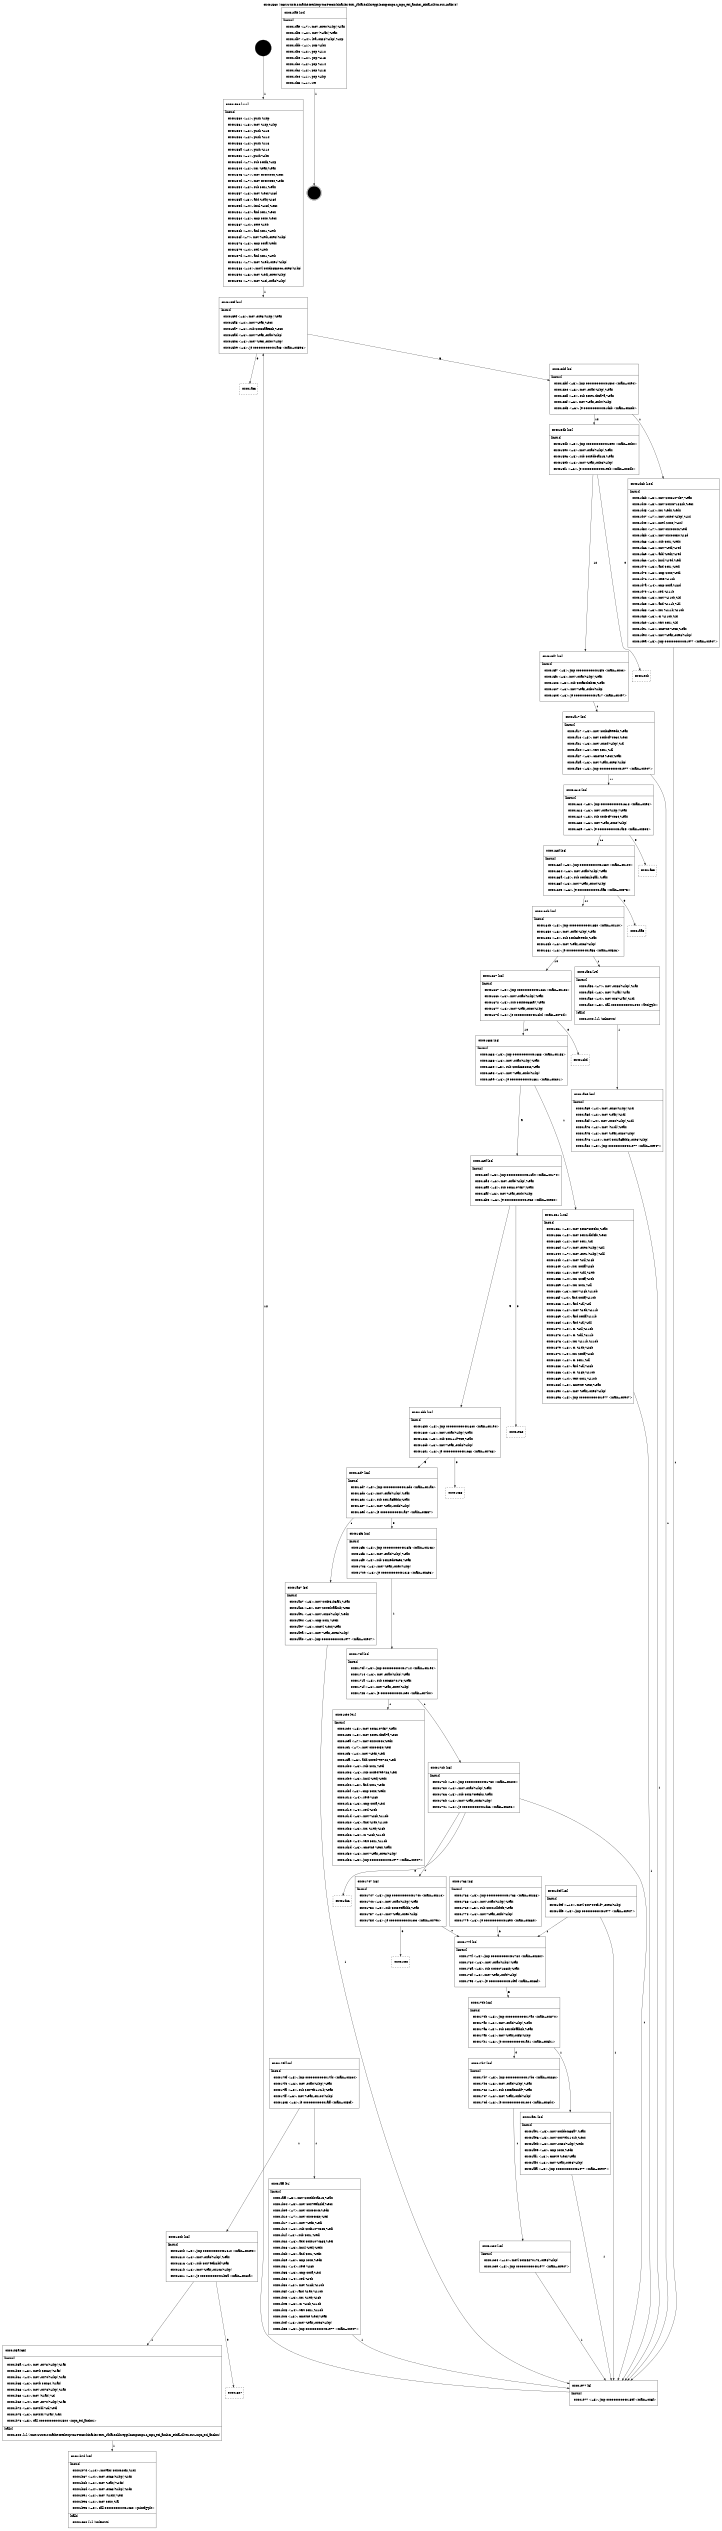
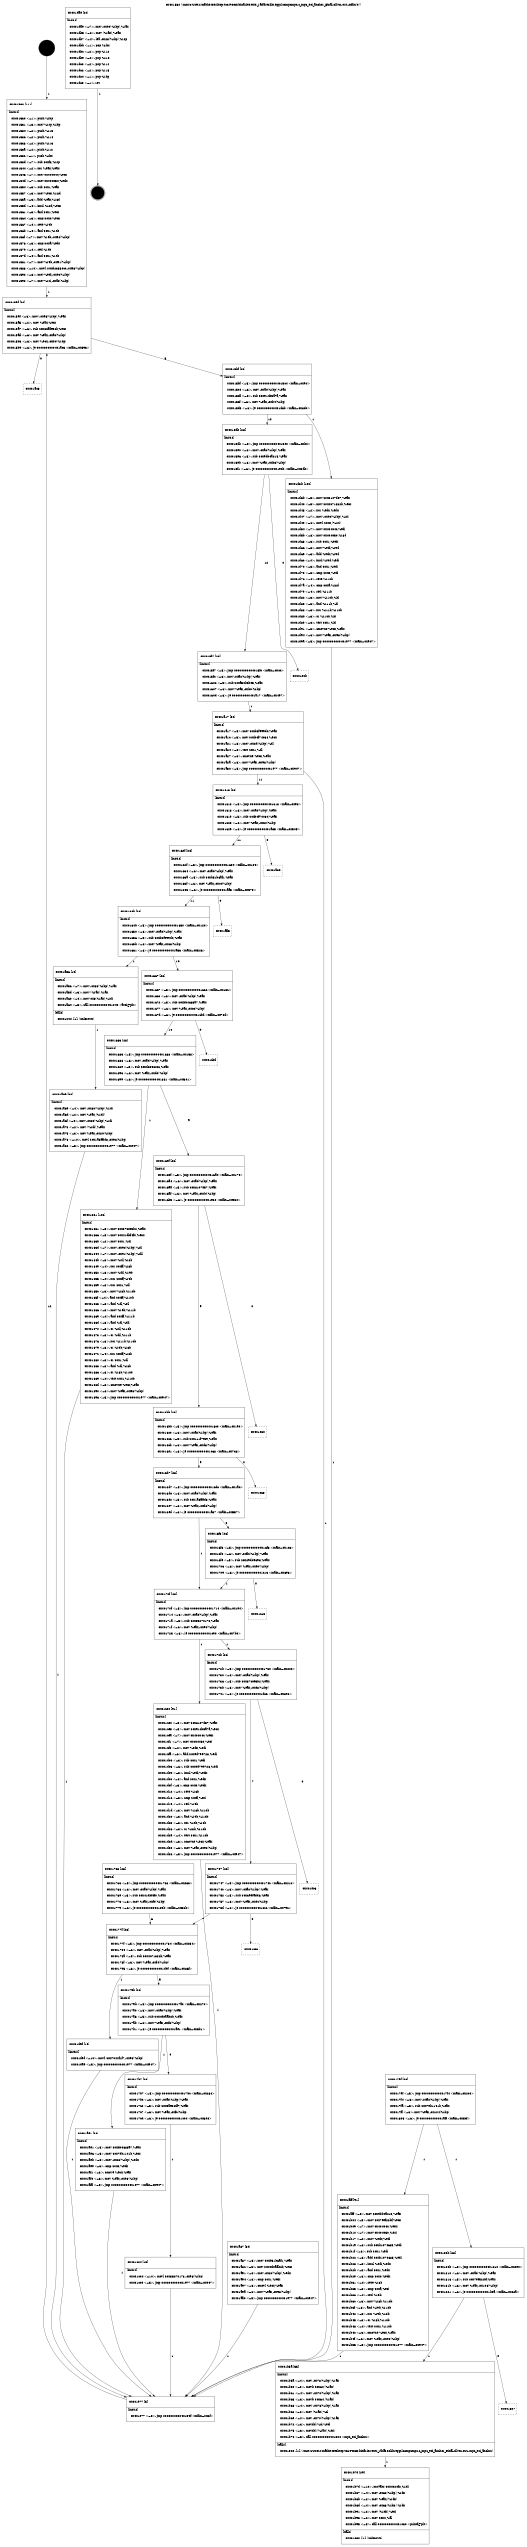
(337, 1547) -> (199, 1552)
none -> (258, 1614)
(553, 1926) -> (111, 2004)
(641, 2056) -> (220, 2132)
